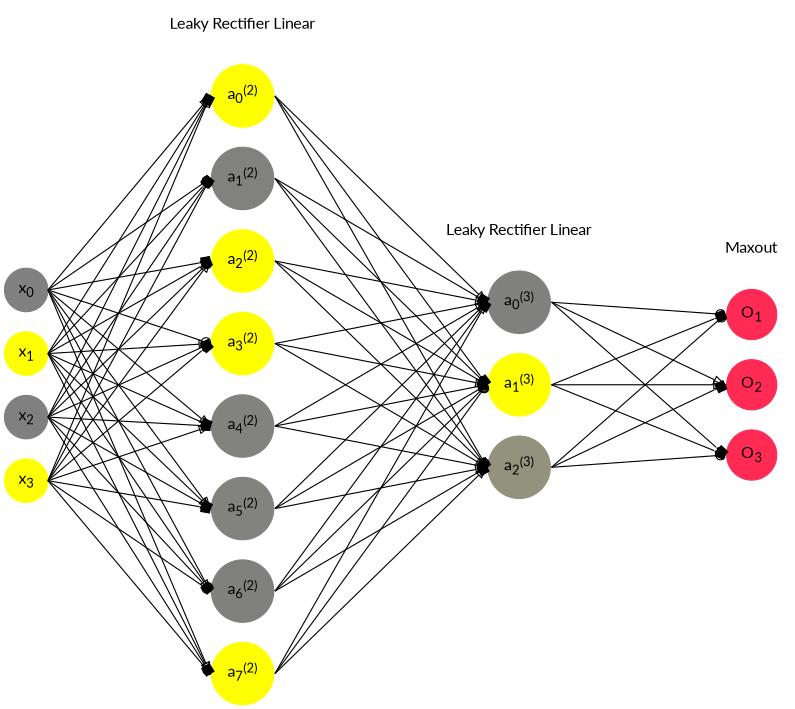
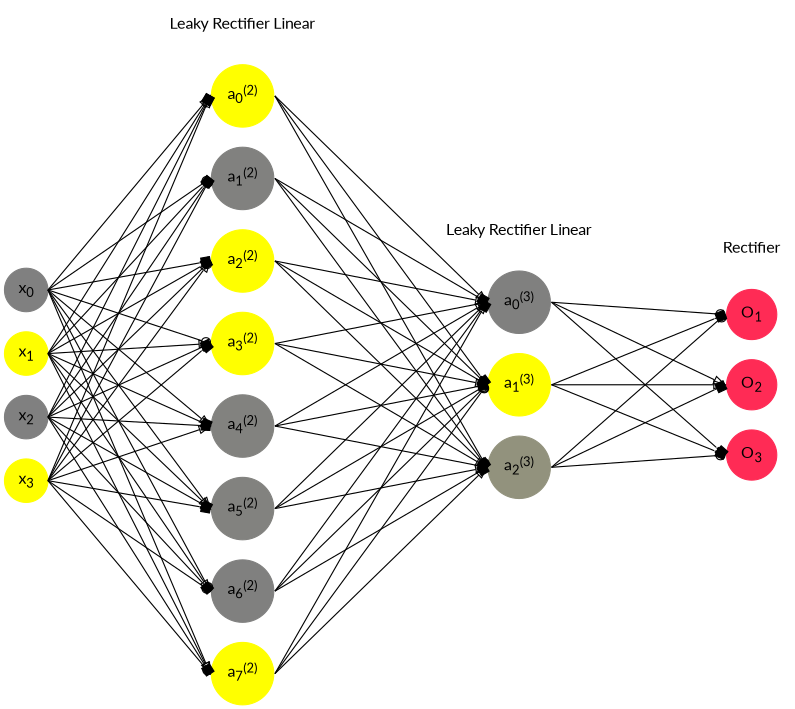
(752, 249) -> (752, 249)
